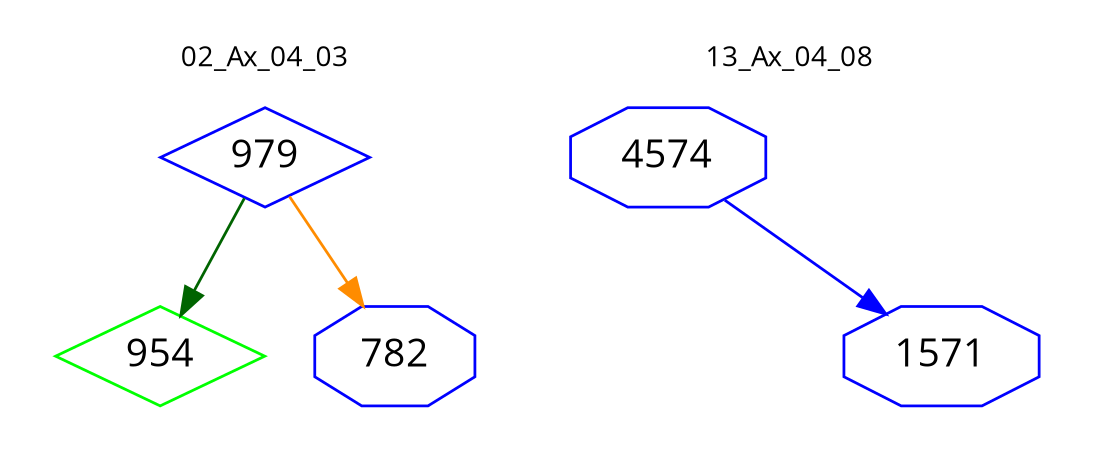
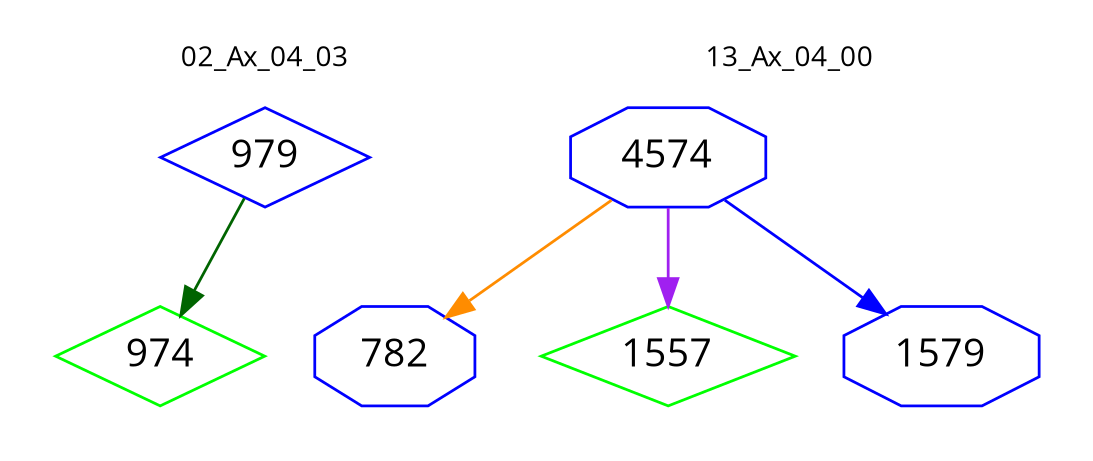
(790, 59) -> (790, 59)
(318, 240) -> (540, 250)
(160, 356) -> (160, 356)
none -> (668, 356)
(942, 356) -> (942, 356)
